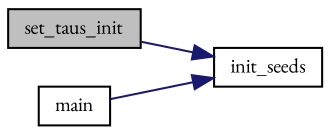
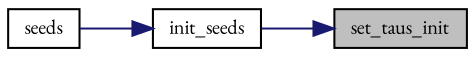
(167, 47) -> (287, 29)
(74, 106) -> (44, 29)
